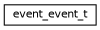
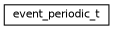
(50, 15) -> (57, 15)
